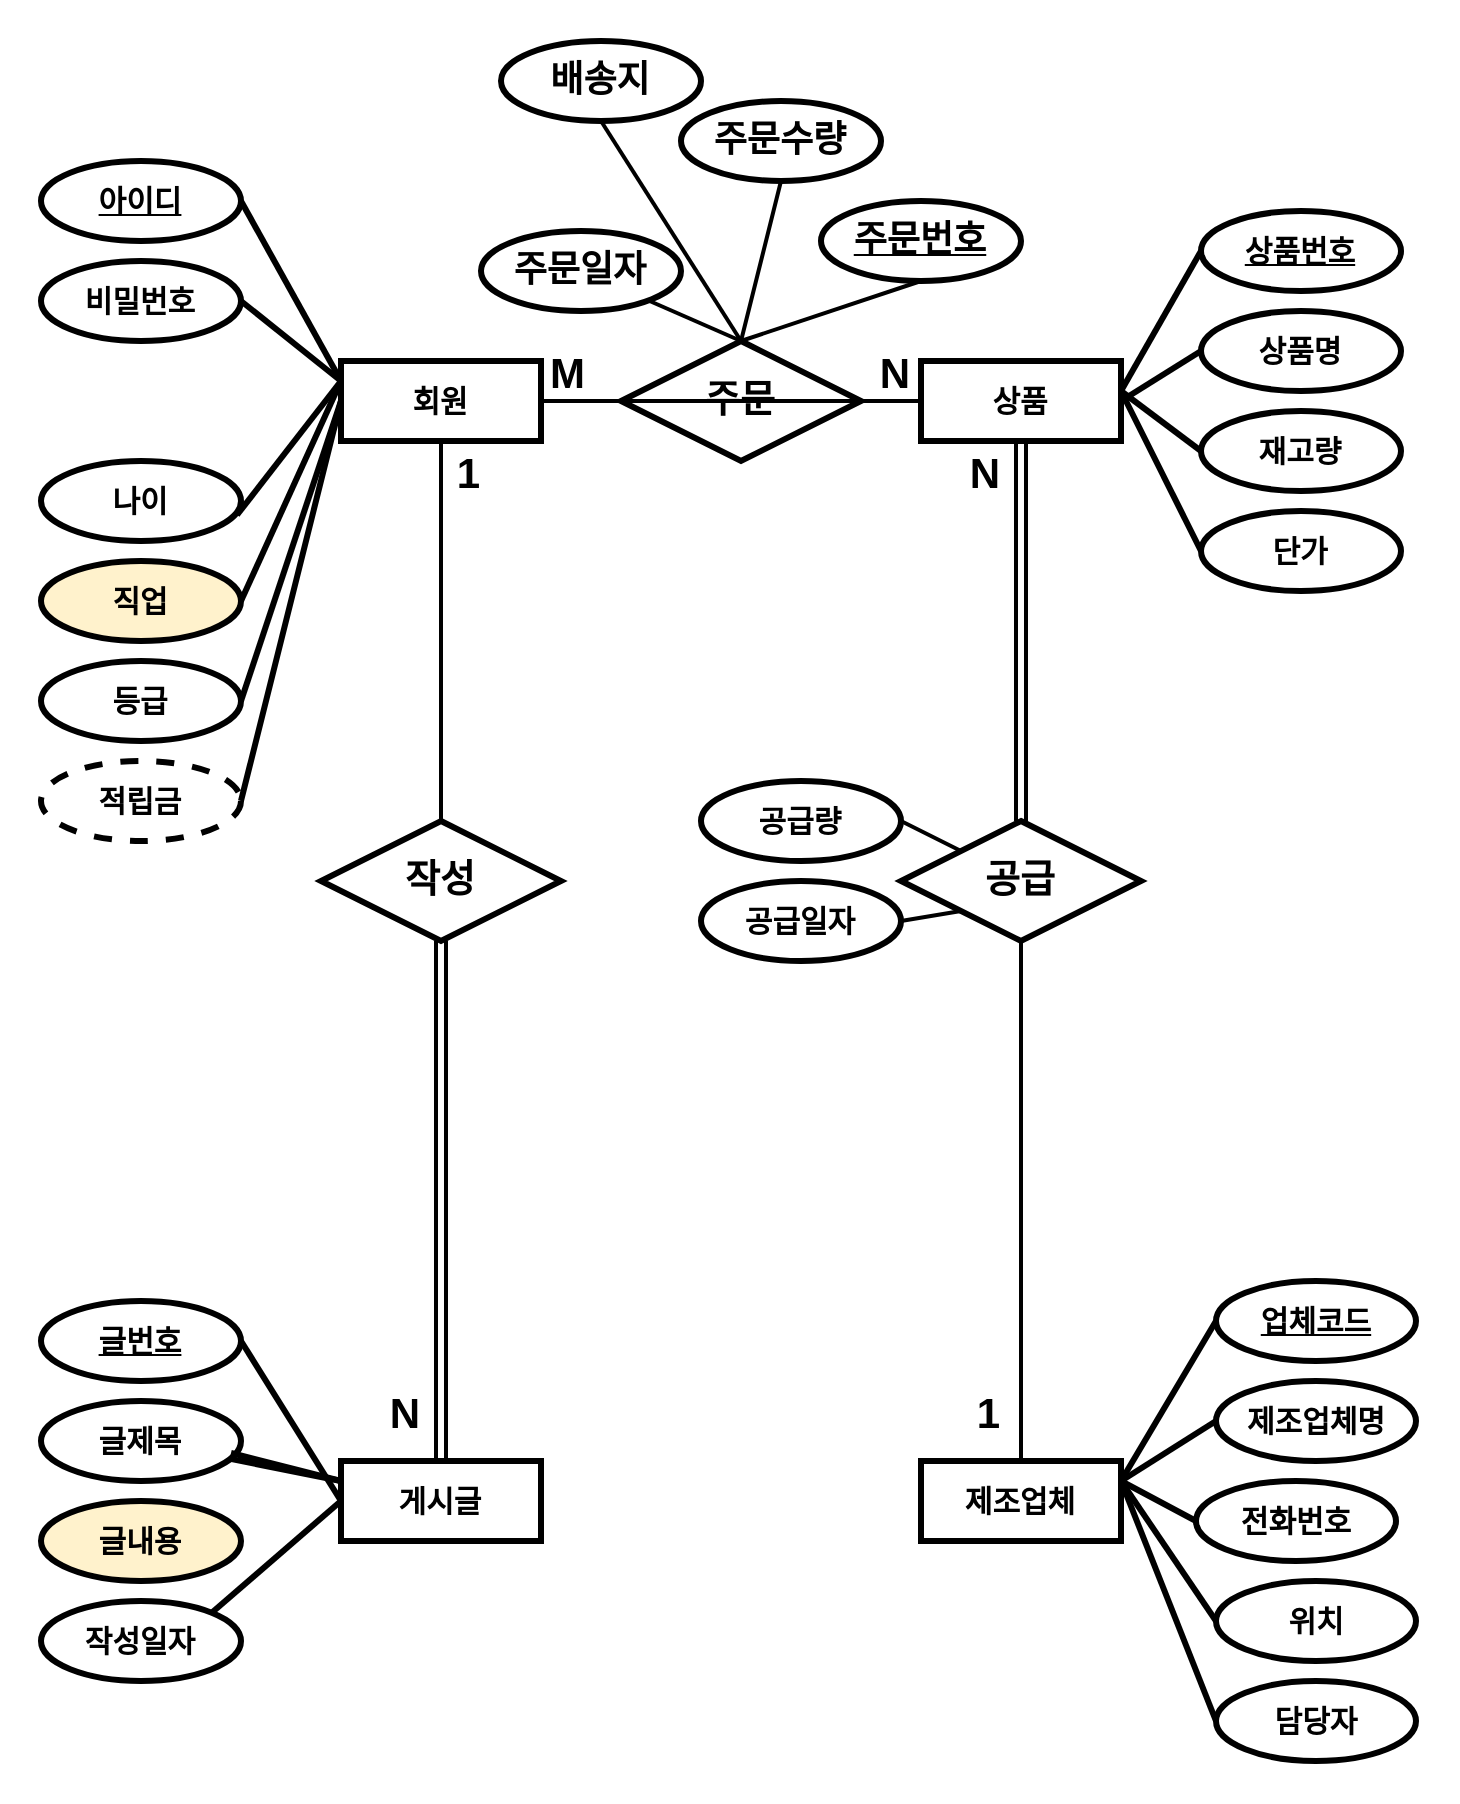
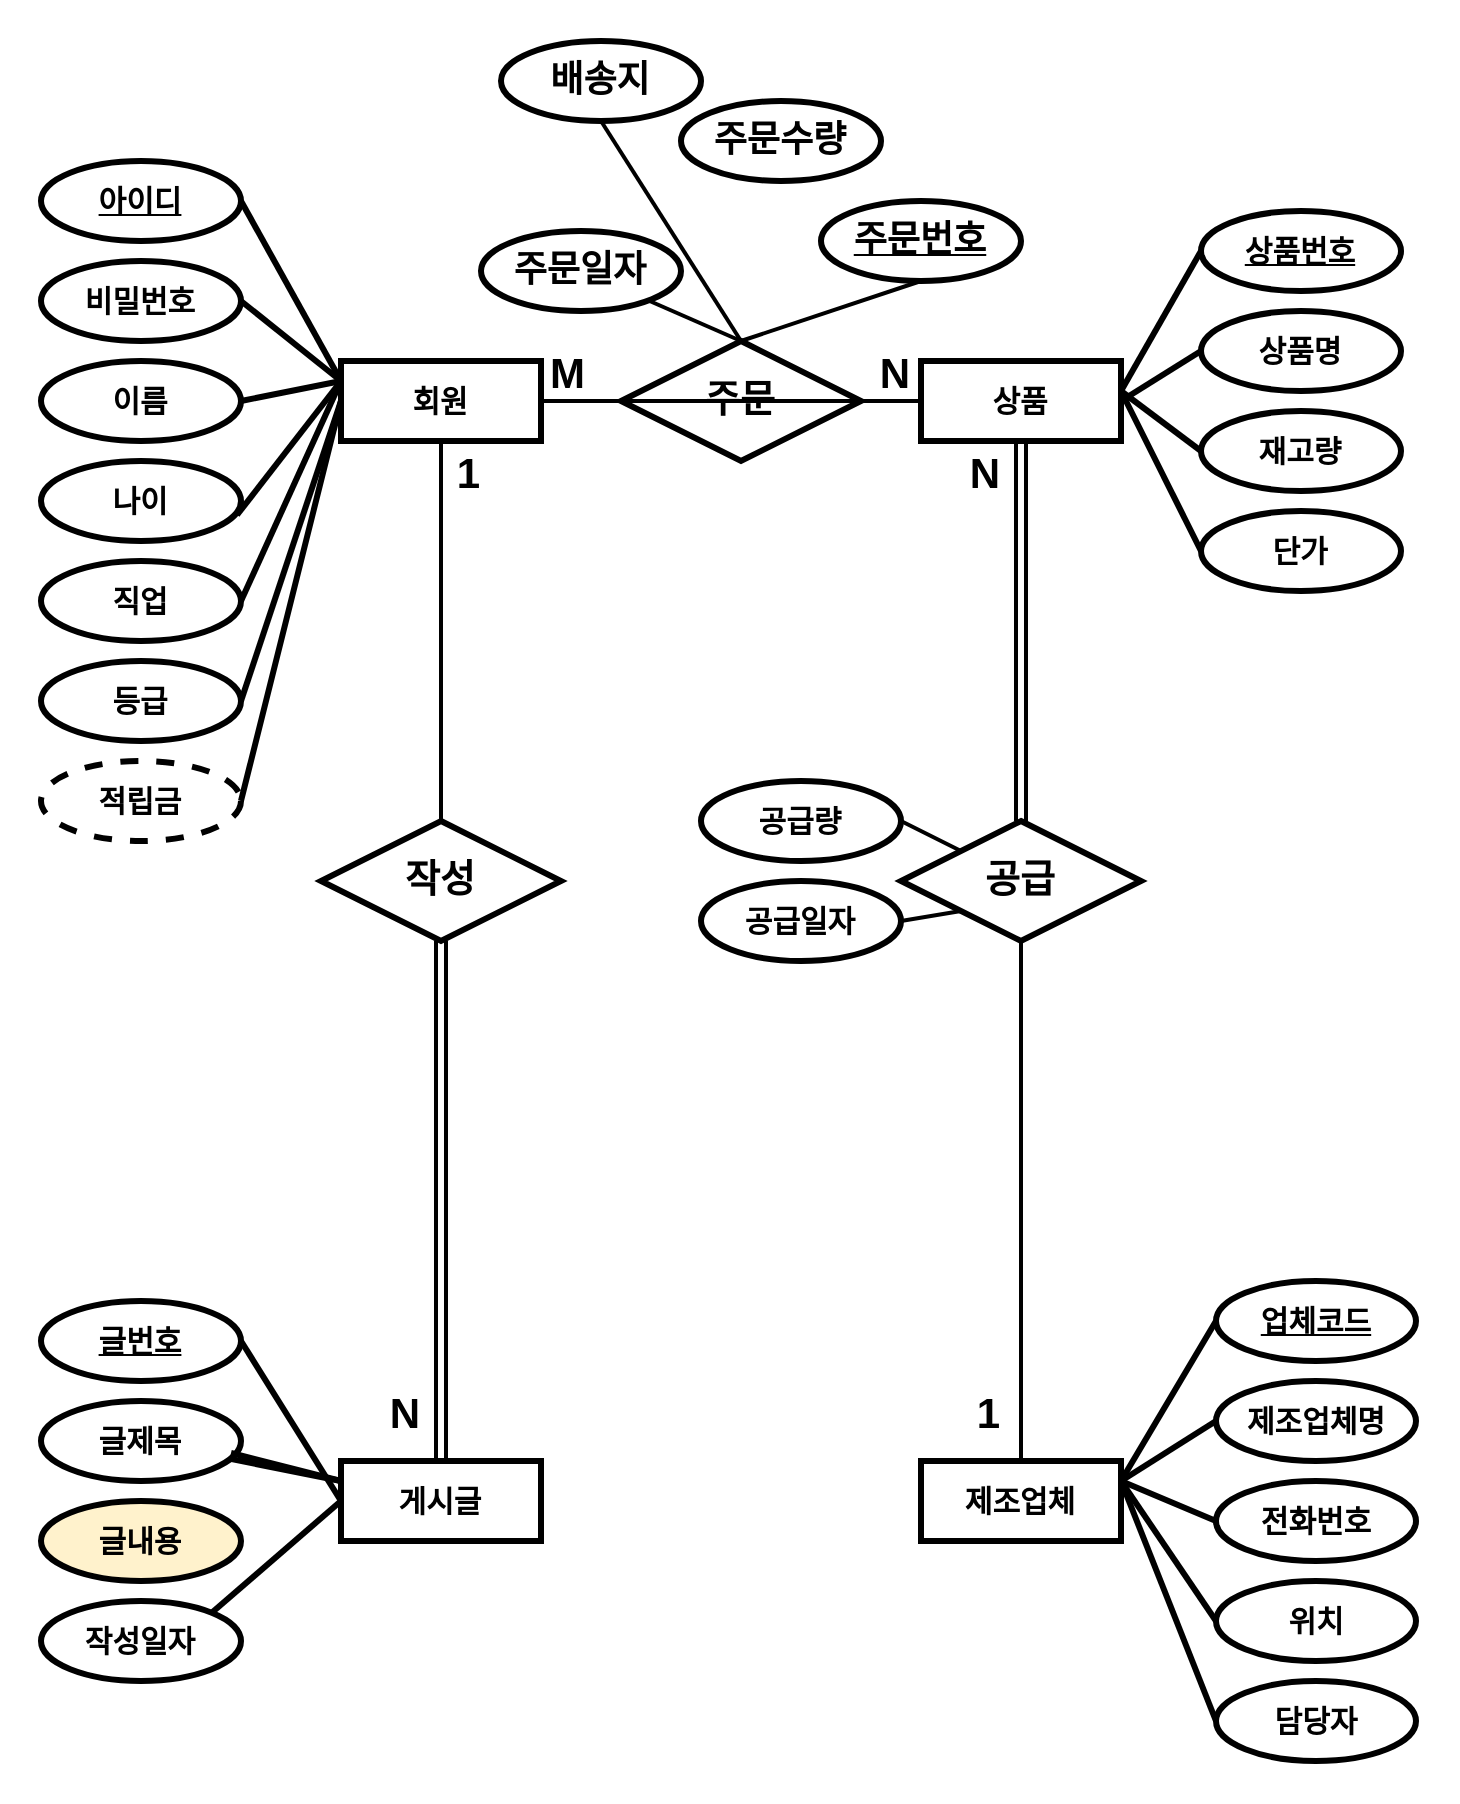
(761, 259) -> none
none -> (289, 391)
none -> (141, 401)
(141, 601) -> (141, 601)
(1296, 1521) -> (1316, 1521)
